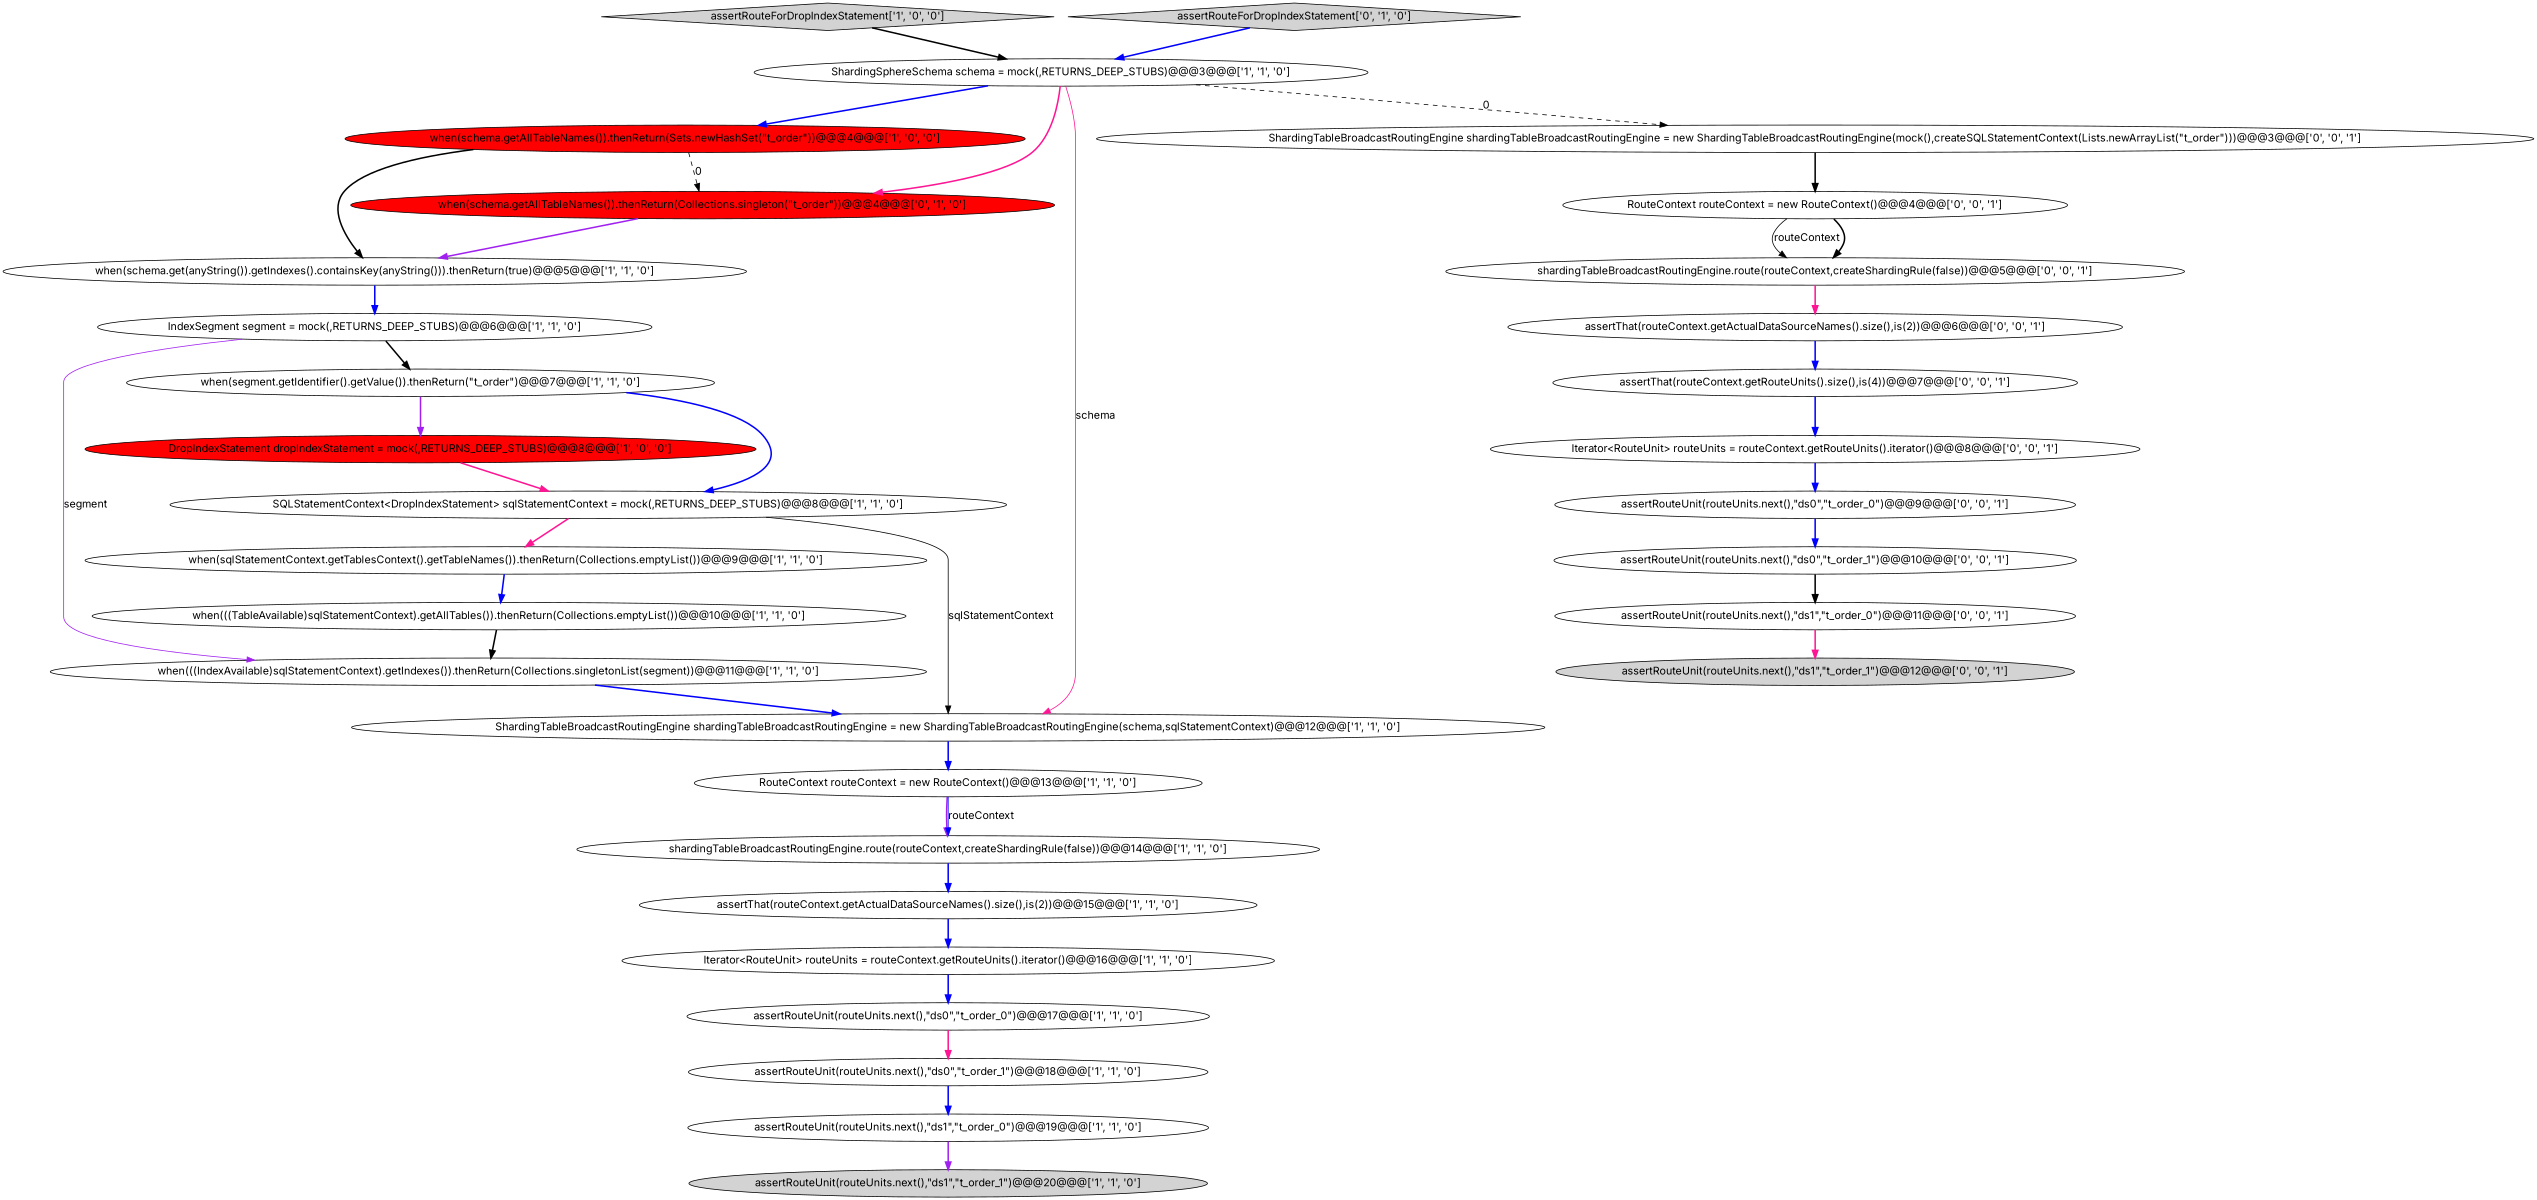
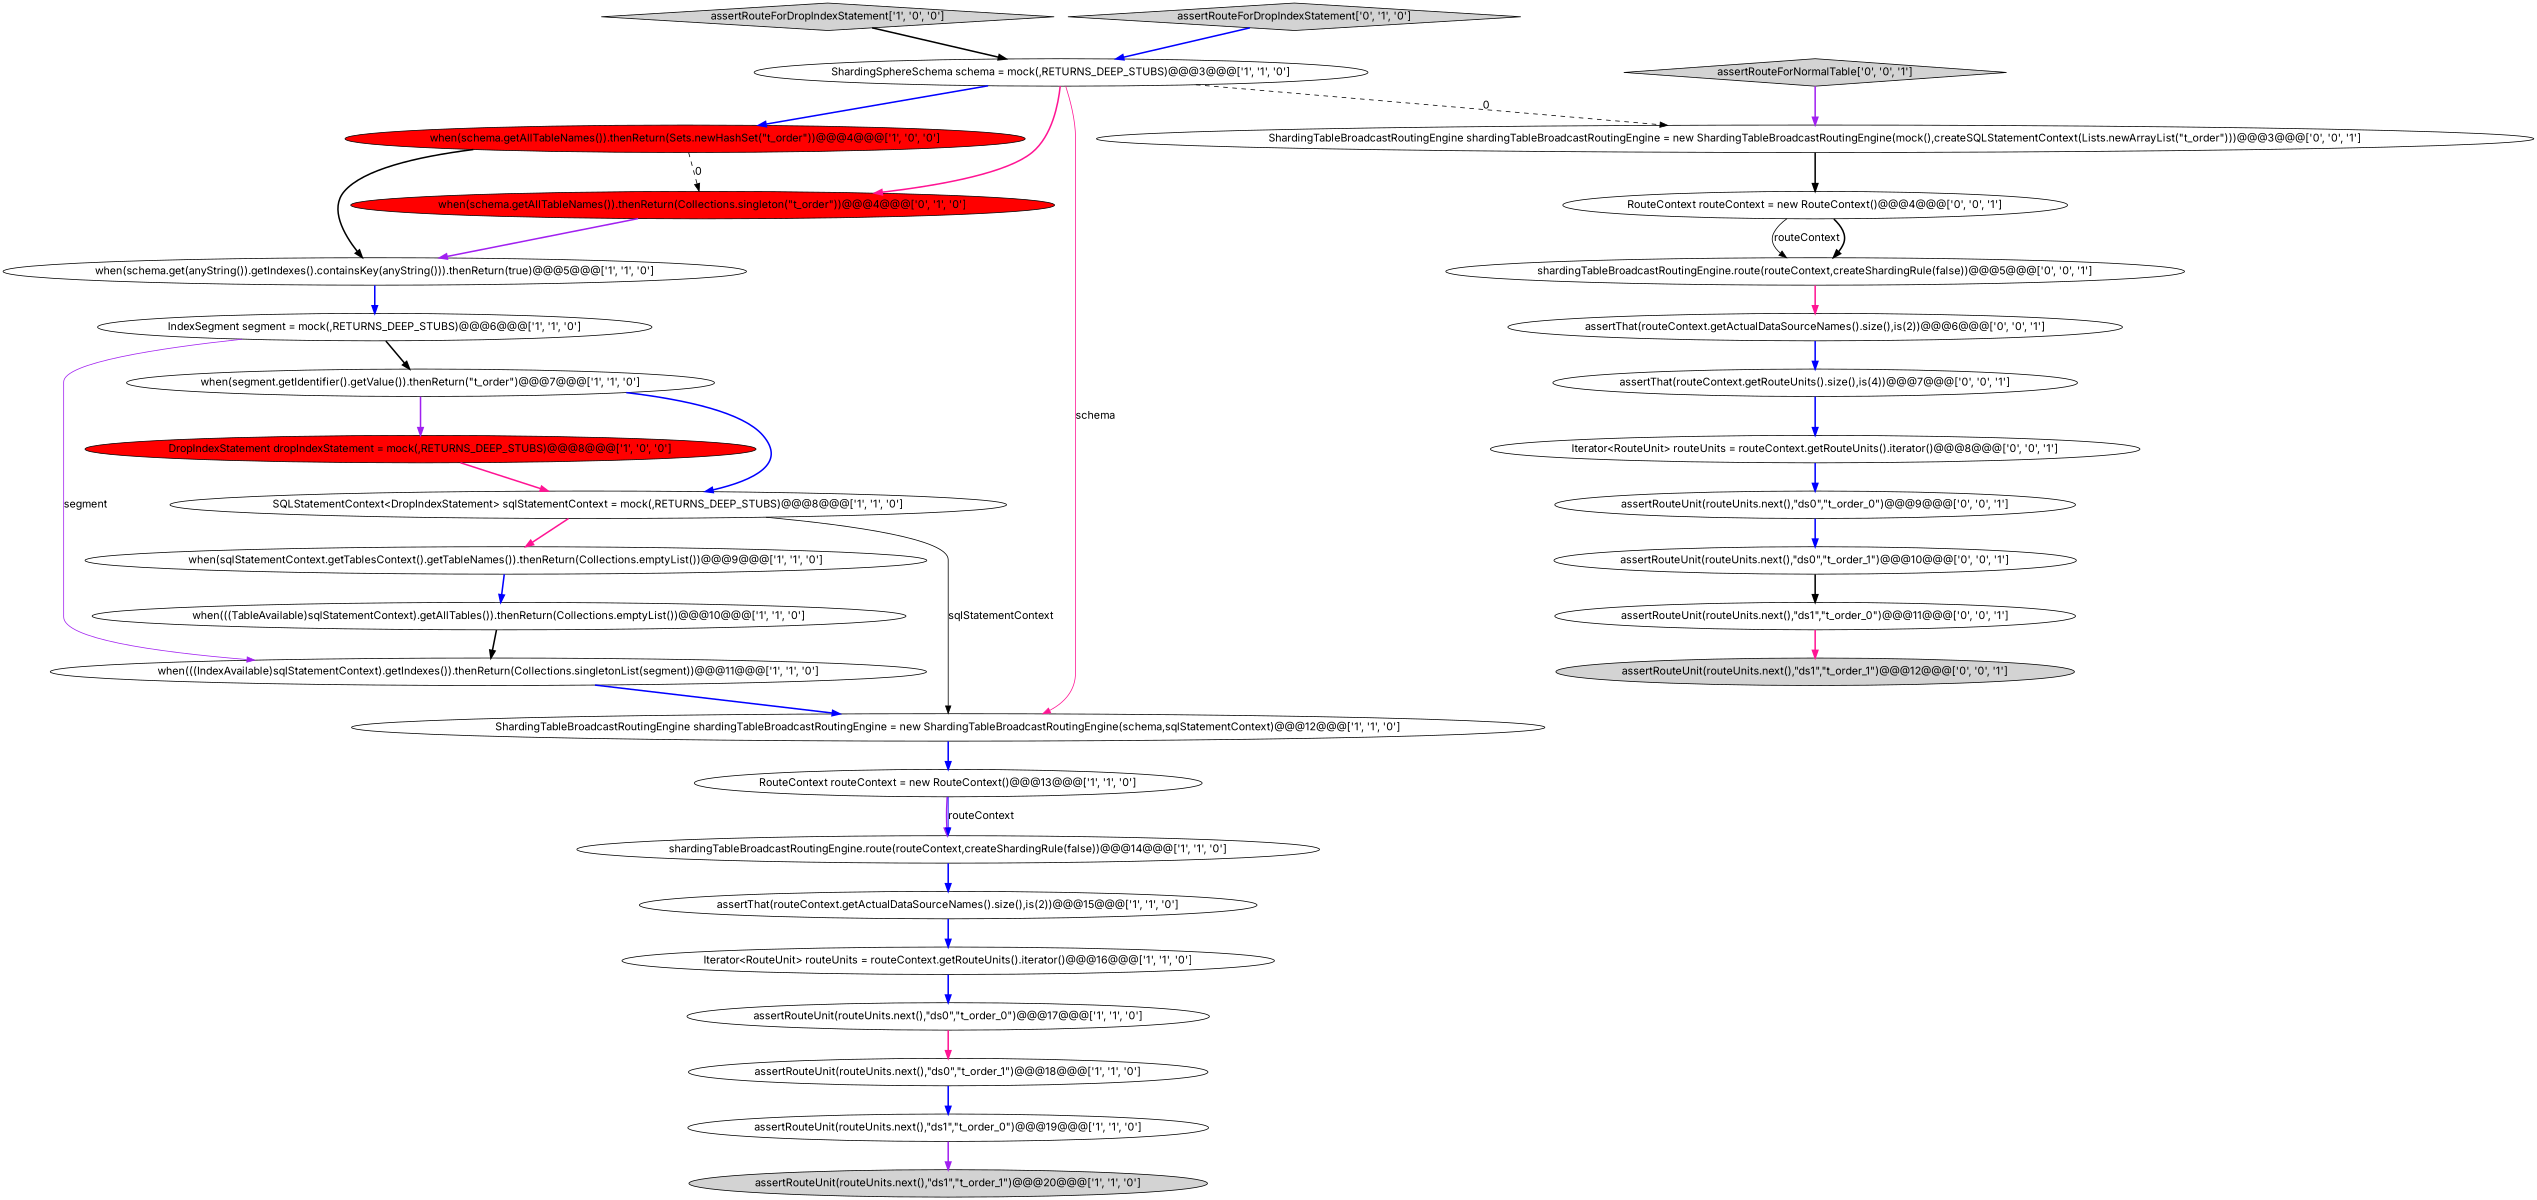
none -> (1815, 72)
